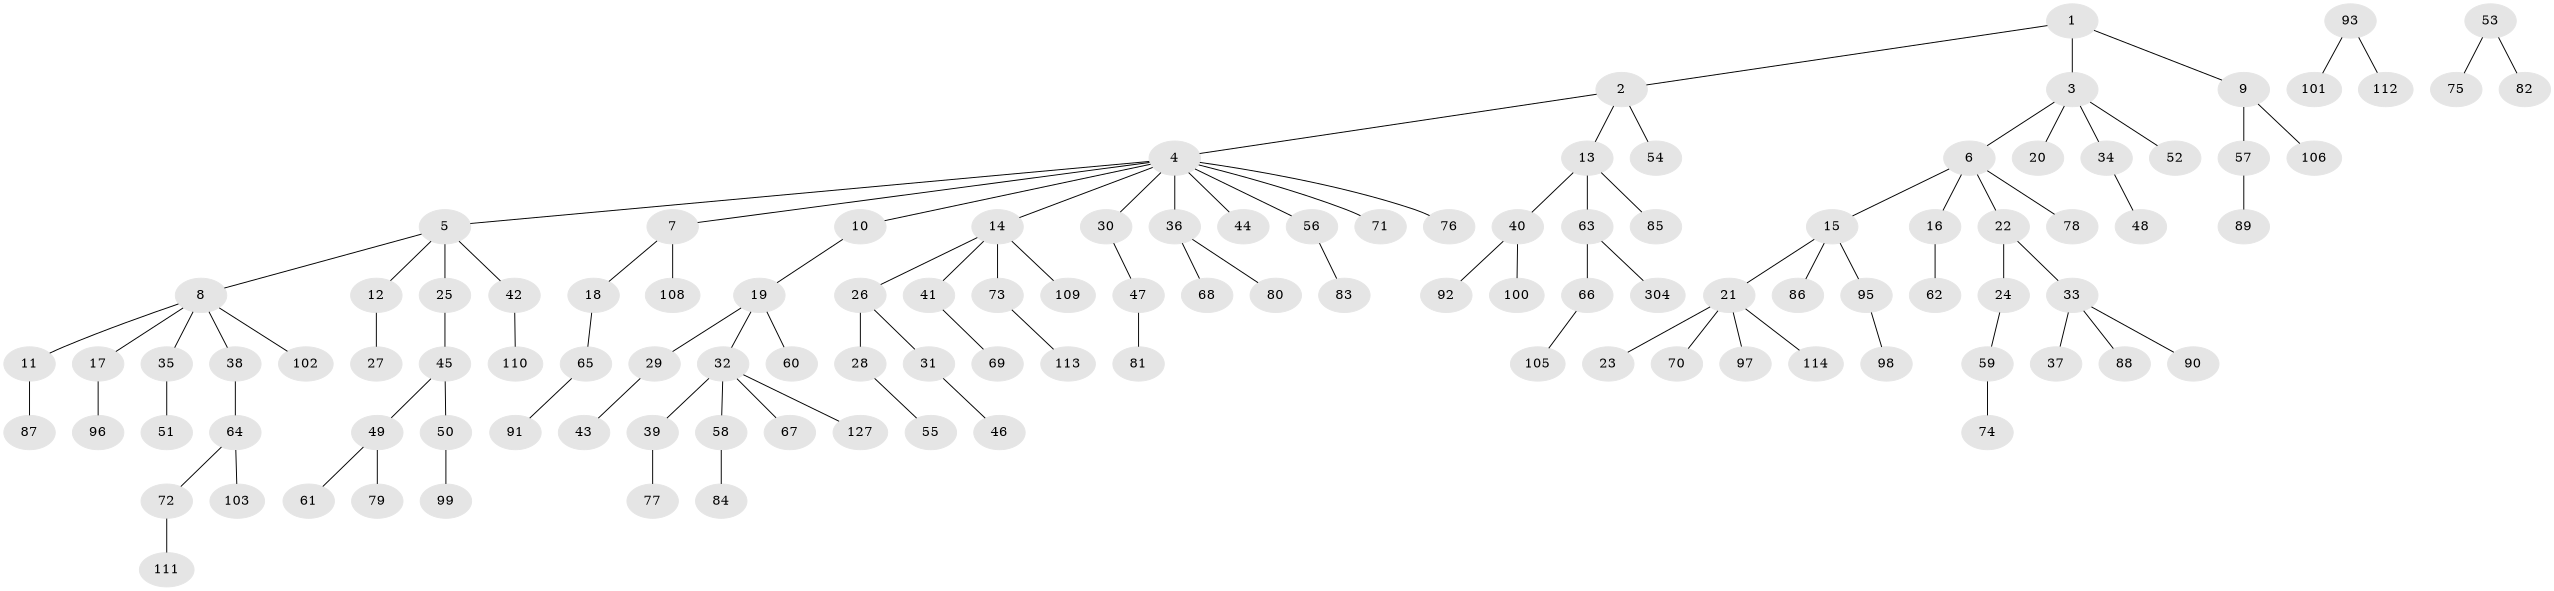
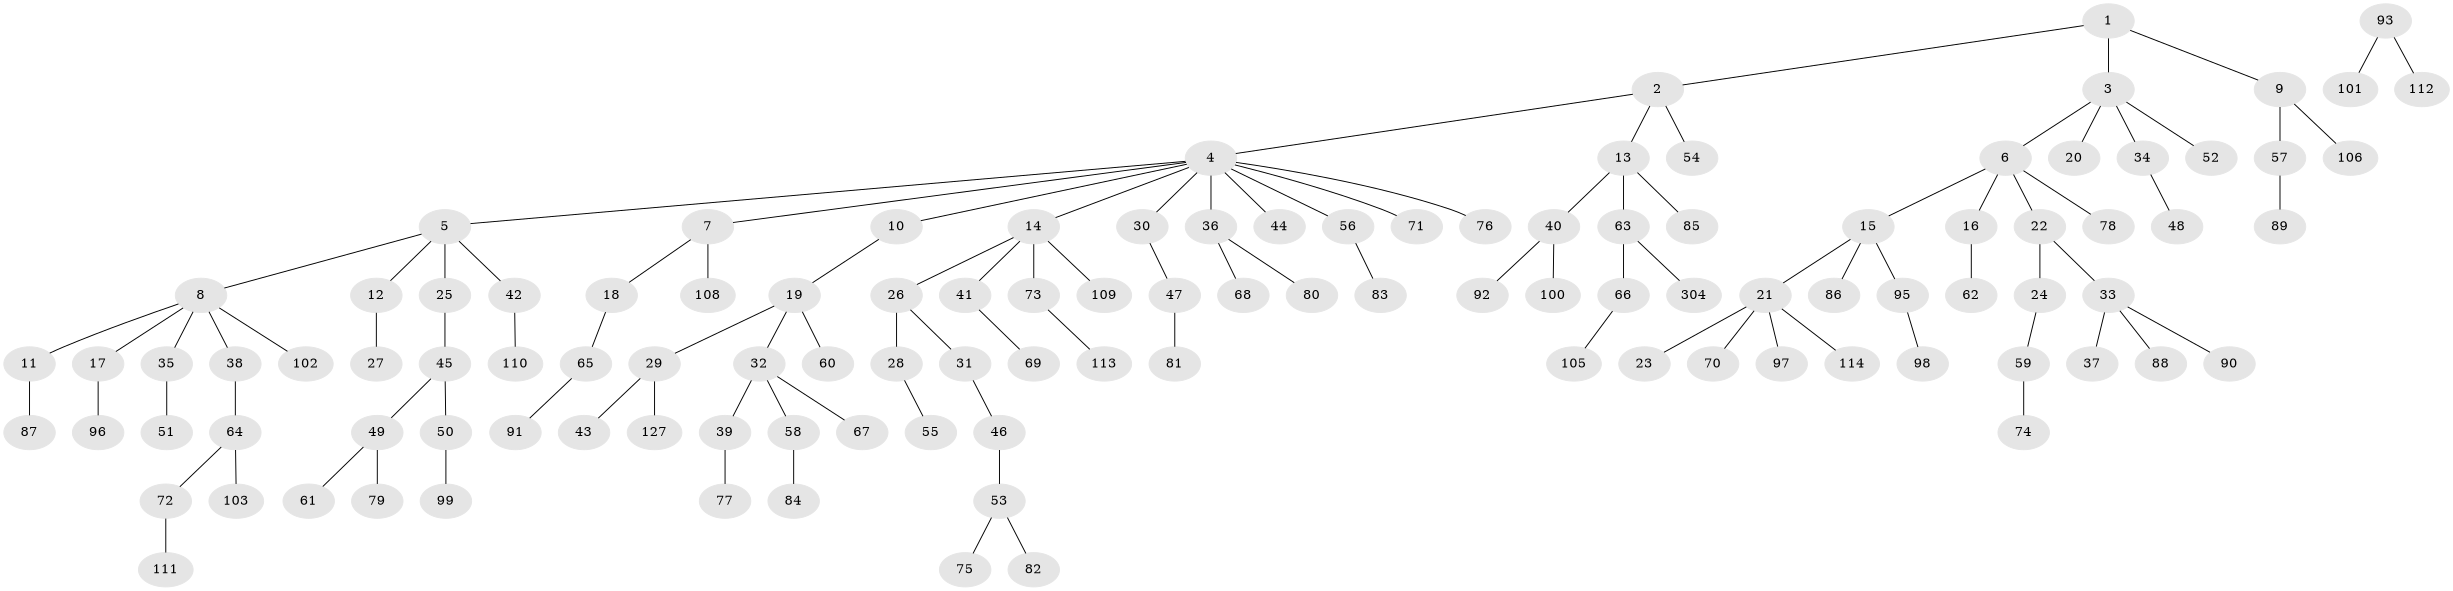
(791, 398) -> (655, 398)
none -> (999, 467)
